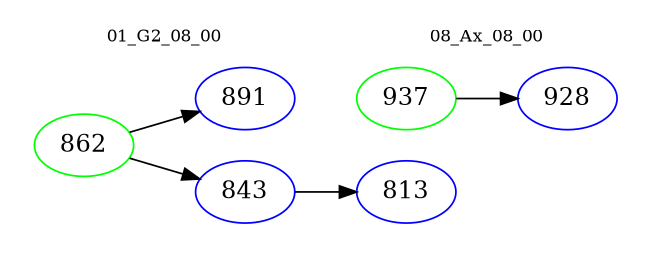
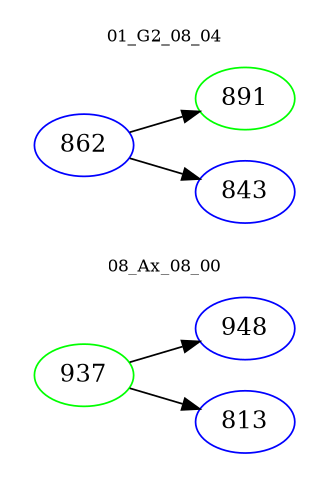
(165, 37) -> (165, 37)
(245, 99) -> (245, 99)
(567, 99) -> (245, 329)
(84, 145) -> (84, 145)
(319, 192) -> (156, 396)
